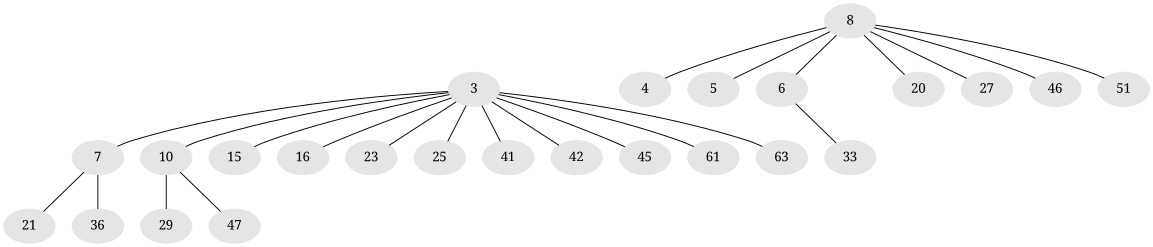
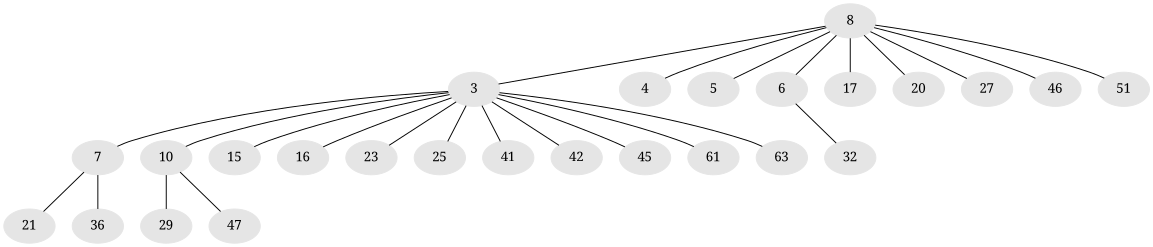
none -> (662, 55)
none -> (850, 89)
(850, 158) -> (850, 158)
